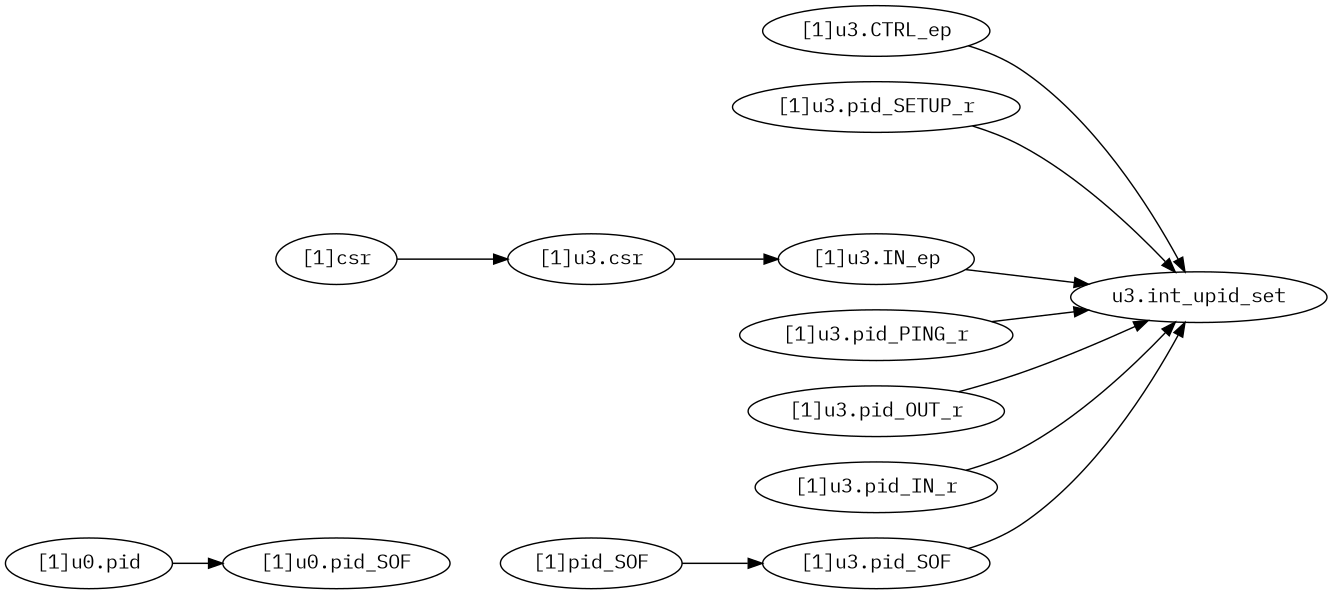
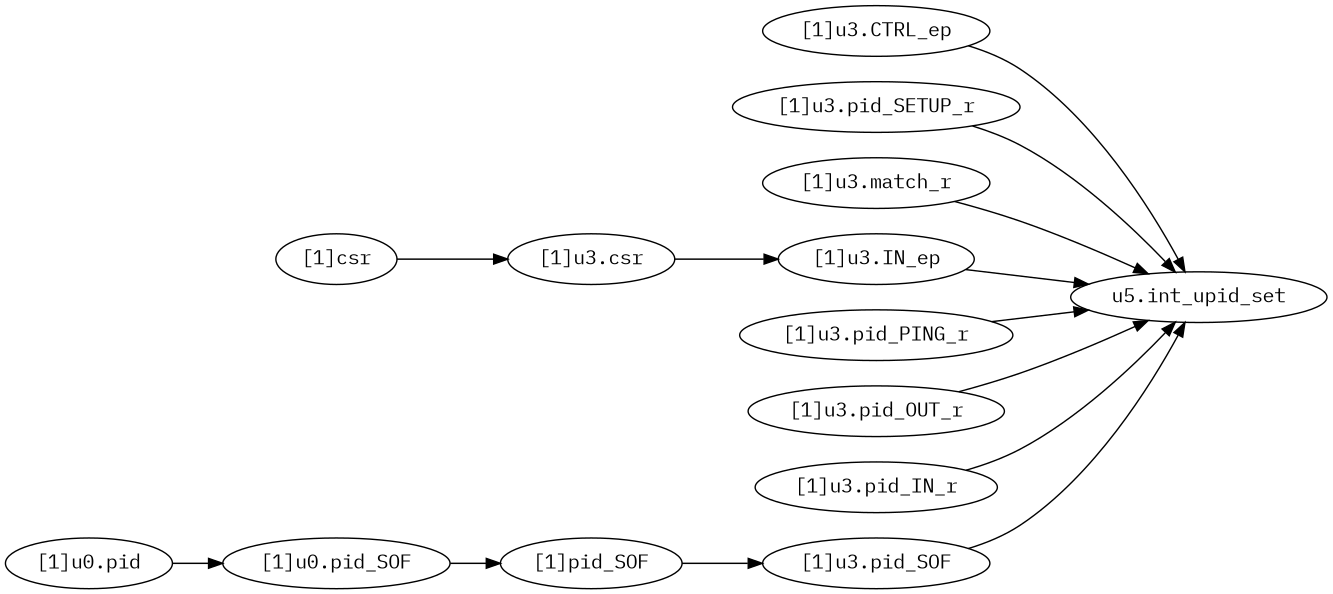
none -> (876, 183)
(1199, 297) -> (1199, 297)
none -> (468, 563)
